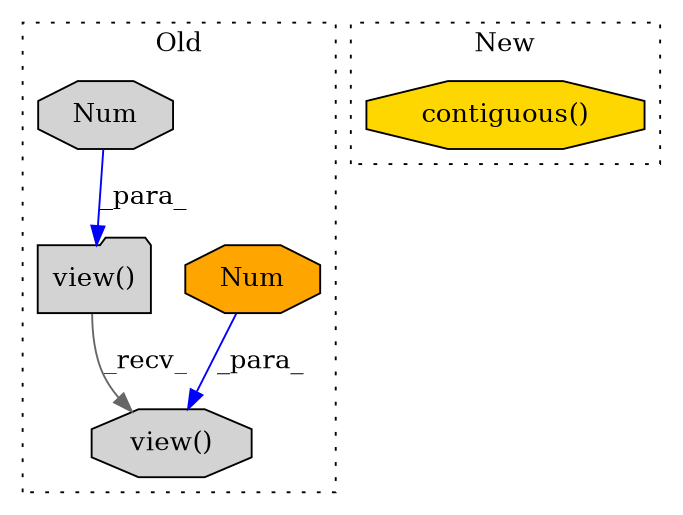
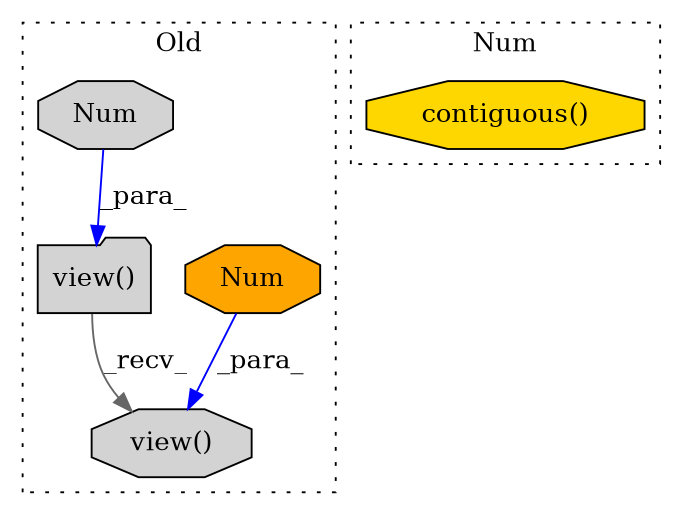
(505, 44) -> (505, 44)
